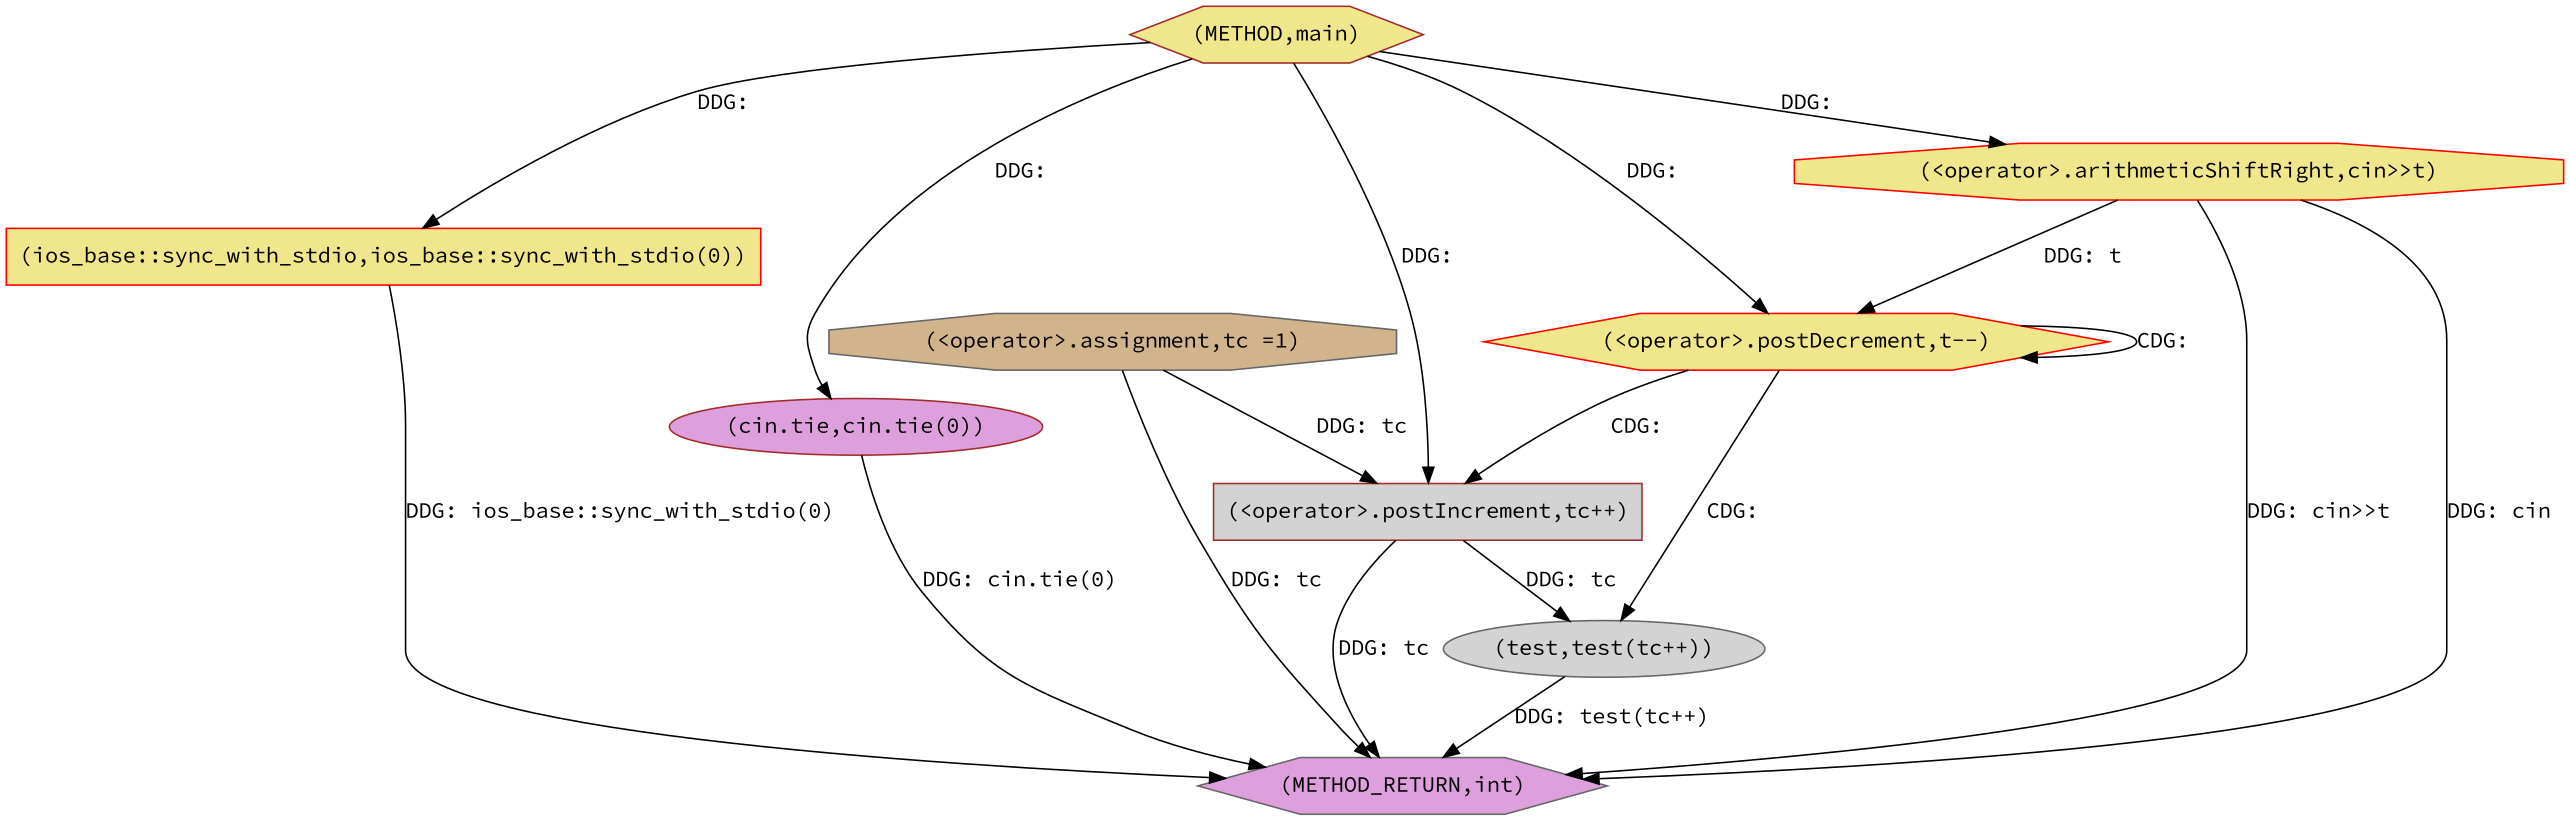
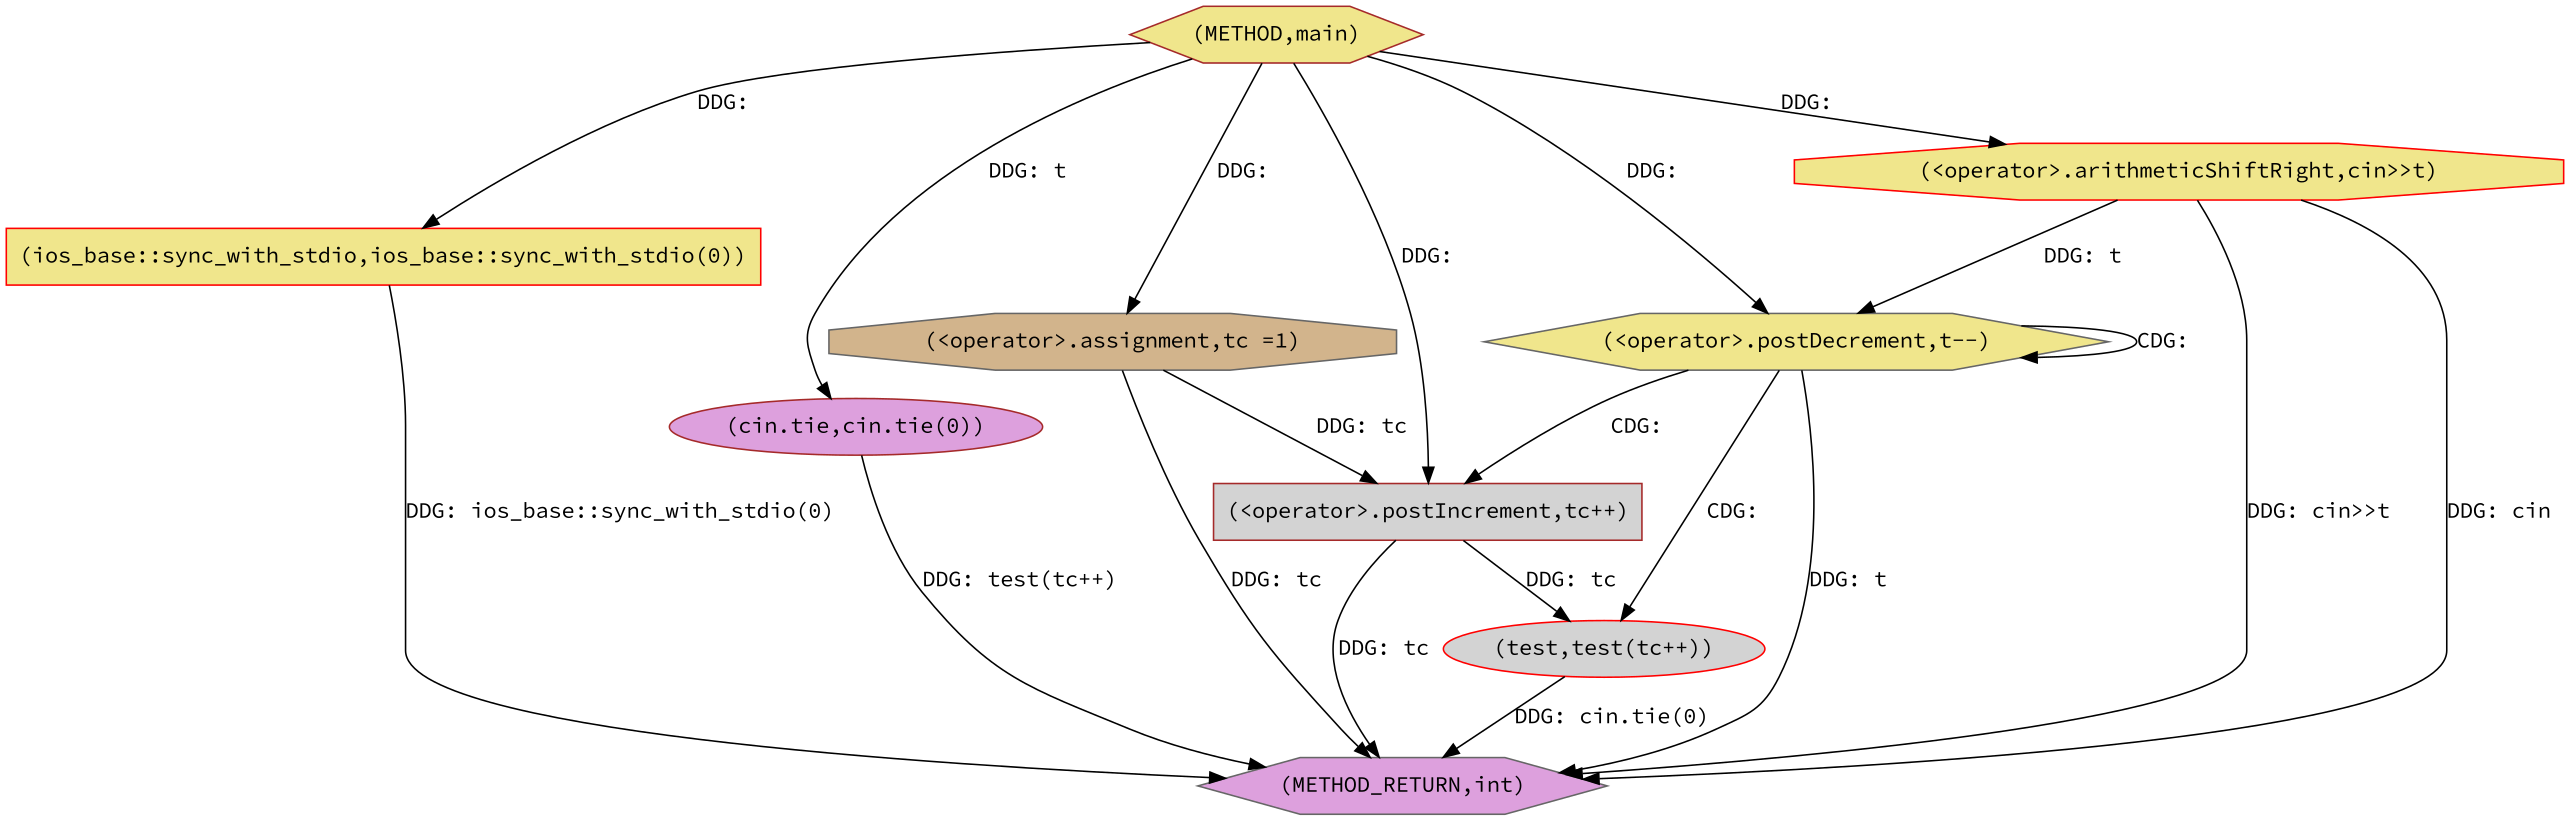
(1028, 172) -> (1028, 172)
none -> (1198, 181)
(1796, 342) -> (1796, 342)
(1020, 580) -> (1020, 580)
none -> (1794, 639)
(1604, 649) -> (1604, 649)
(1612, 717) -> (1612, 717)
